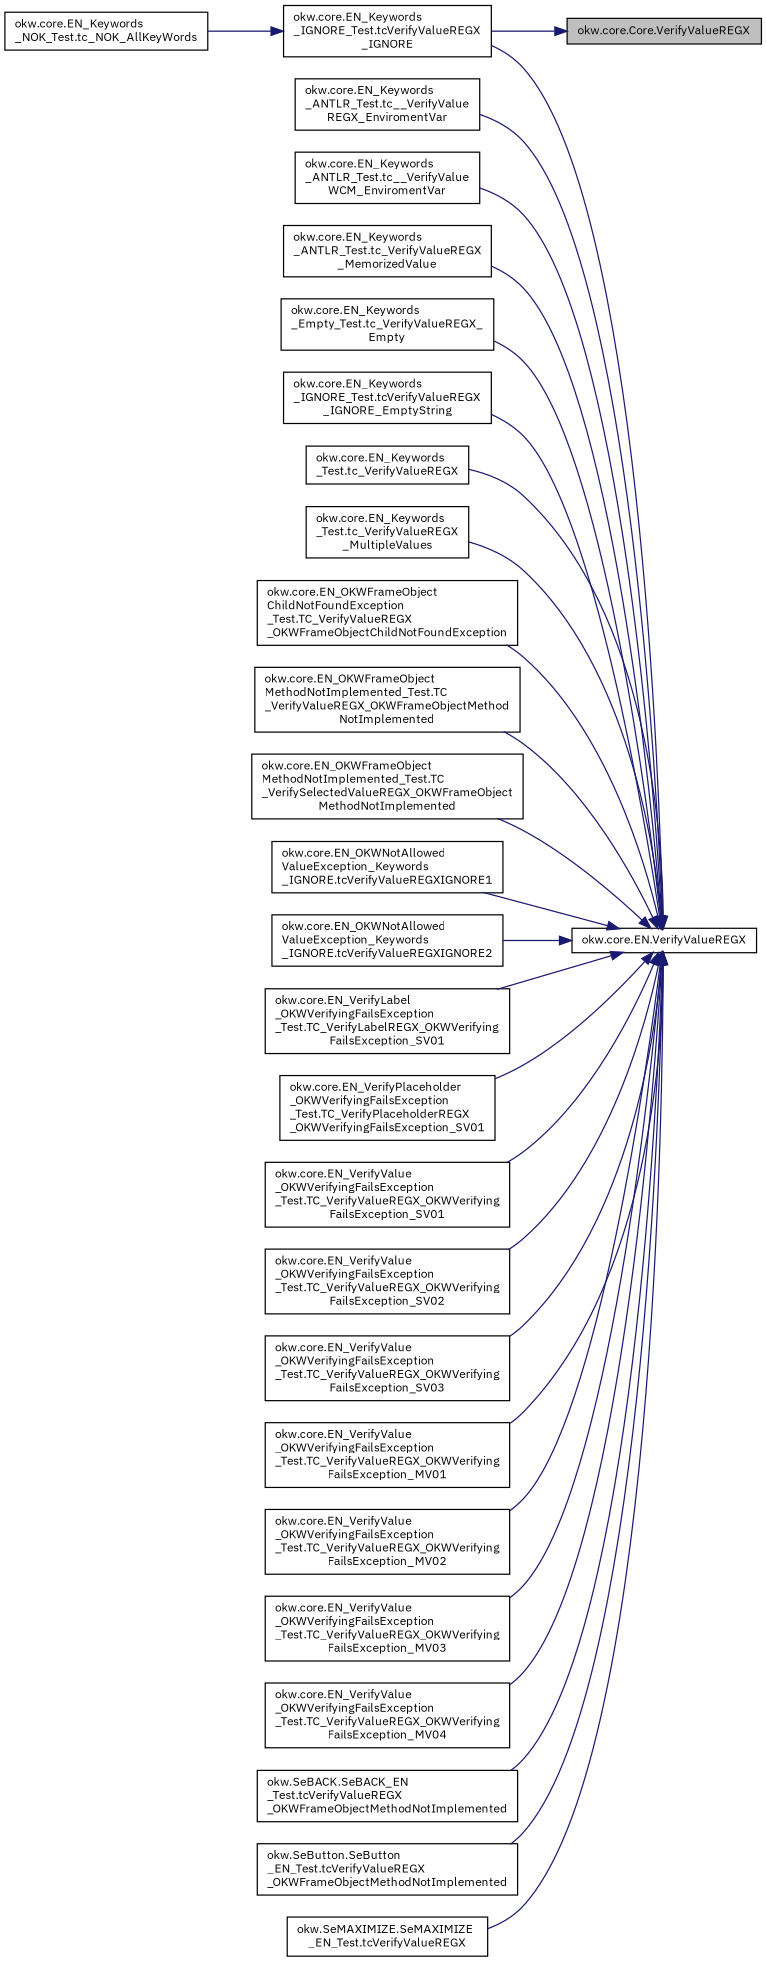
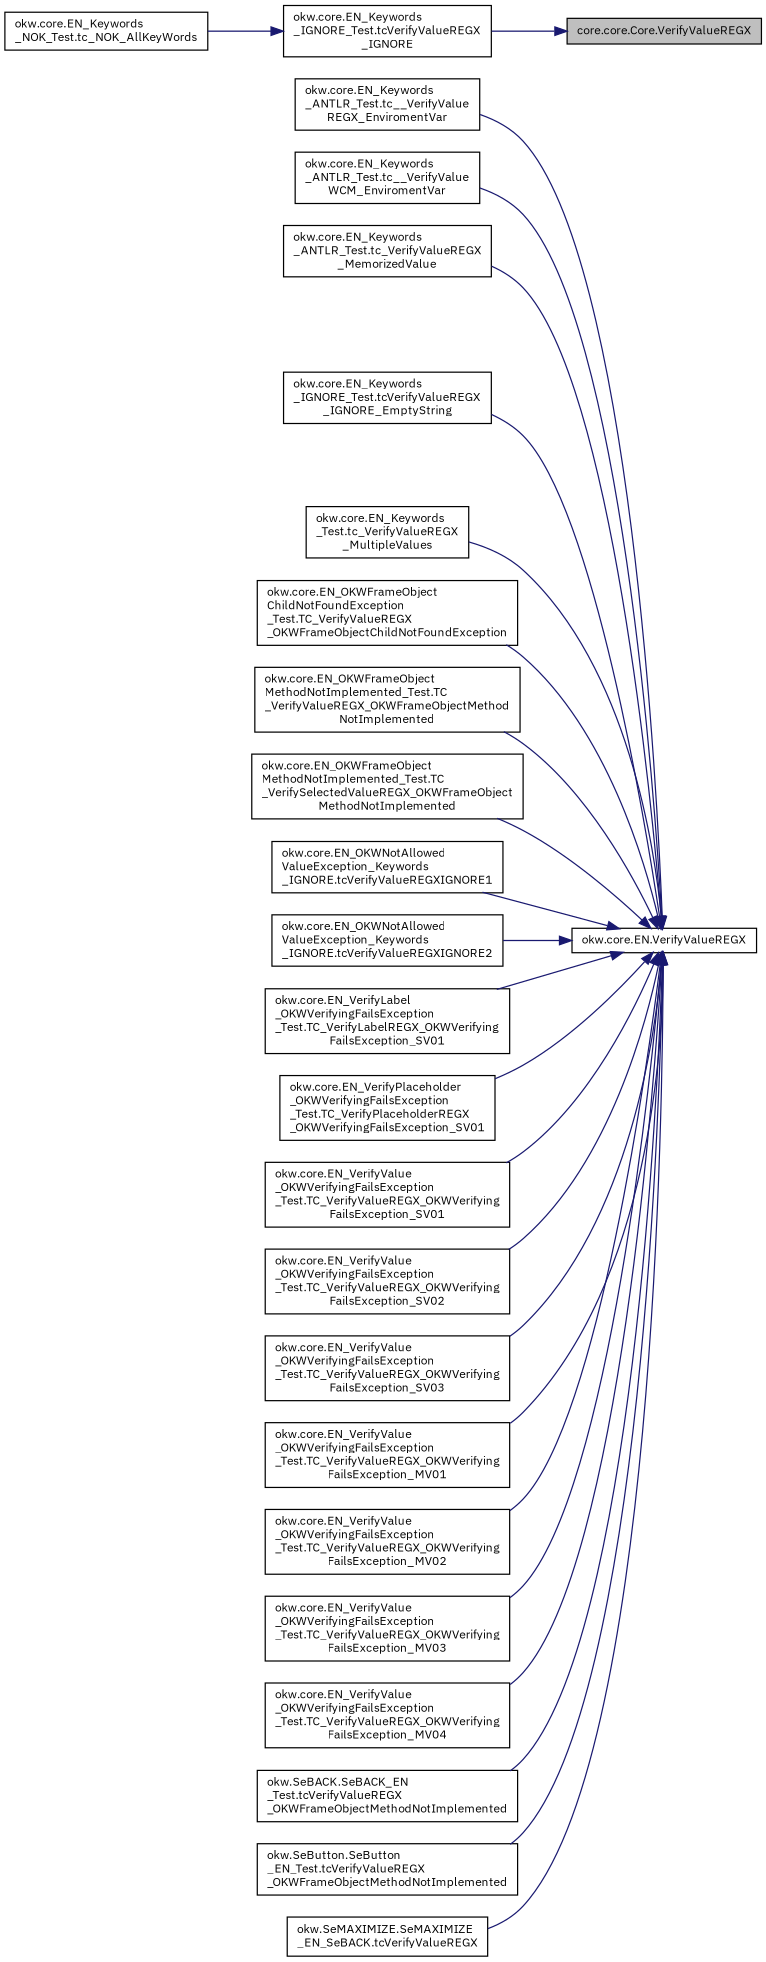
(664, 31) -> (664, 31)
(387, 324) -> none
(632, 464) -> none
(387, 465) -> none
(387, 1937) -> (387, 1937)
